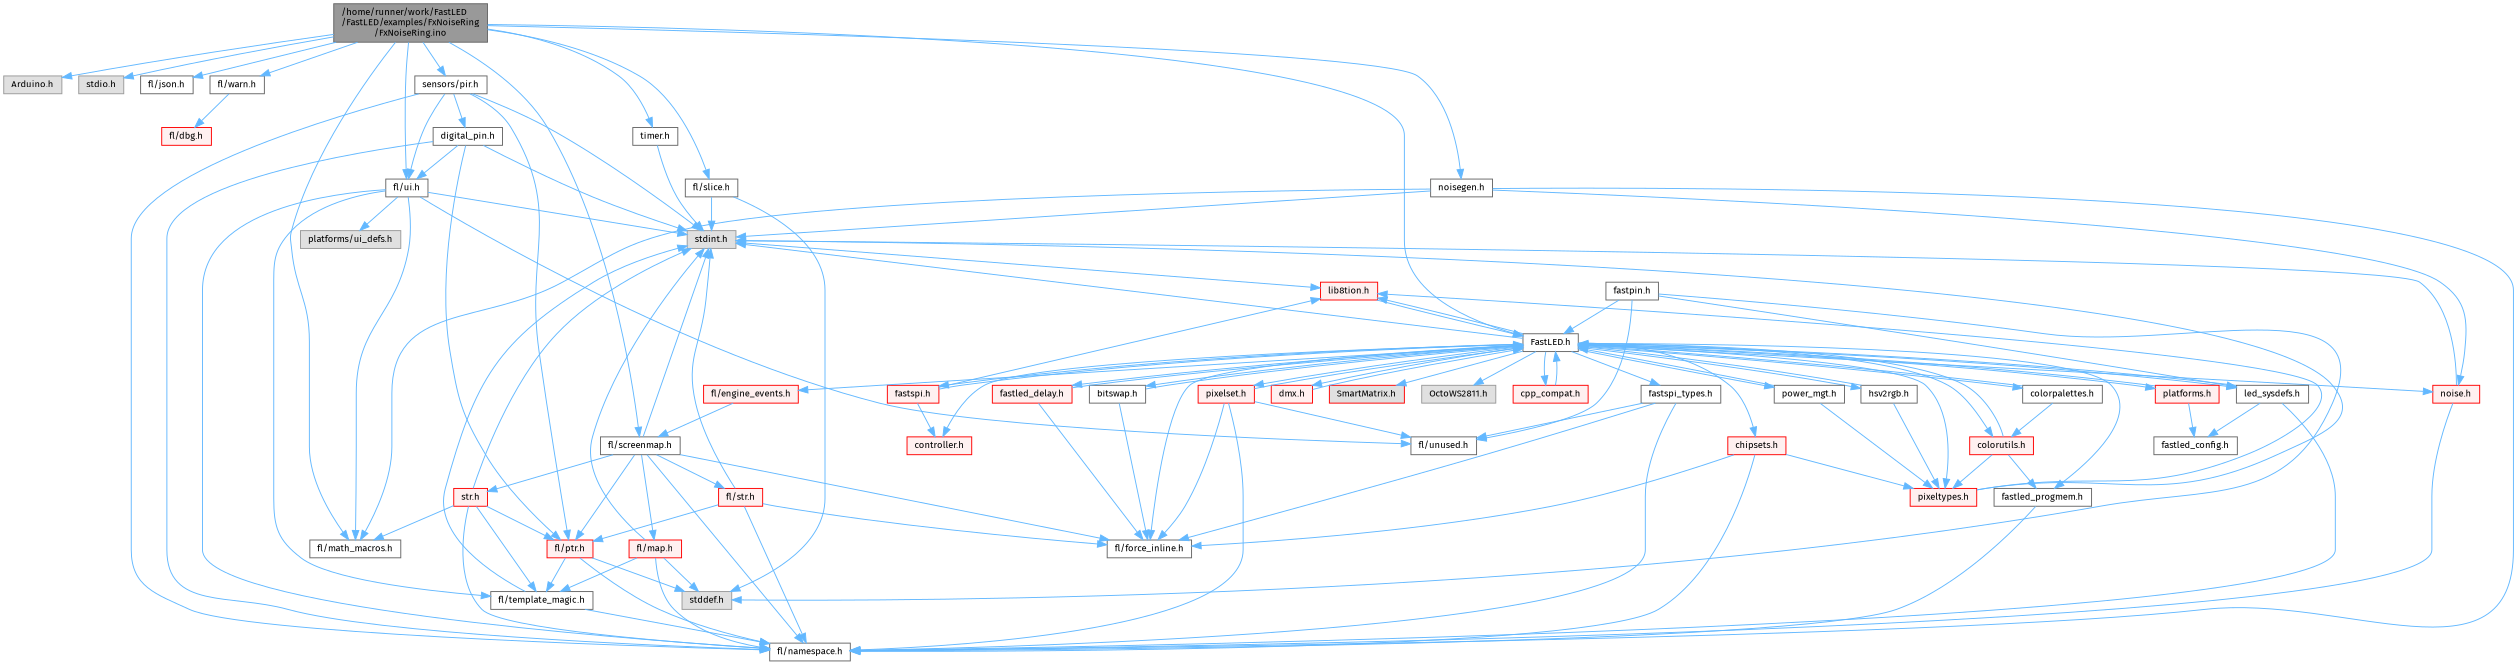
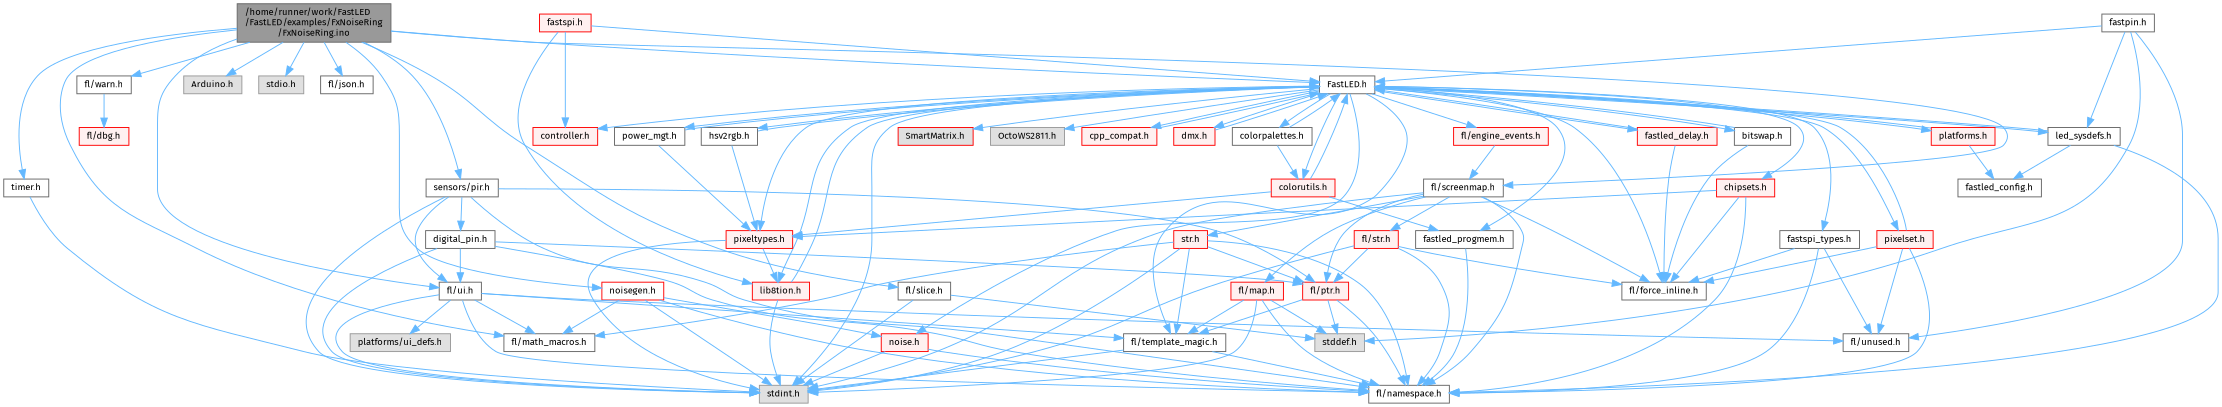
(1462, 188) -> (633, 291)
(1024, 265) -> (770, 338)
(1235, 358) -> (1250, 205)
